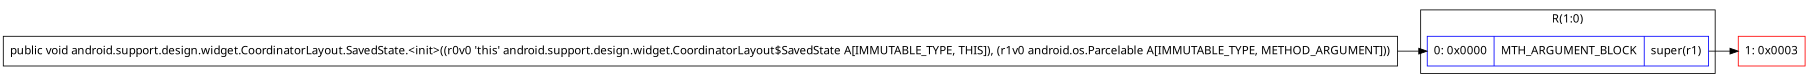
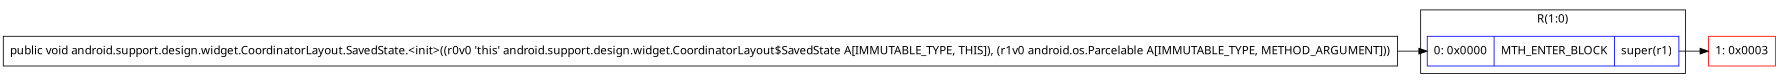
(1569, 51) -> (1554, 51)
